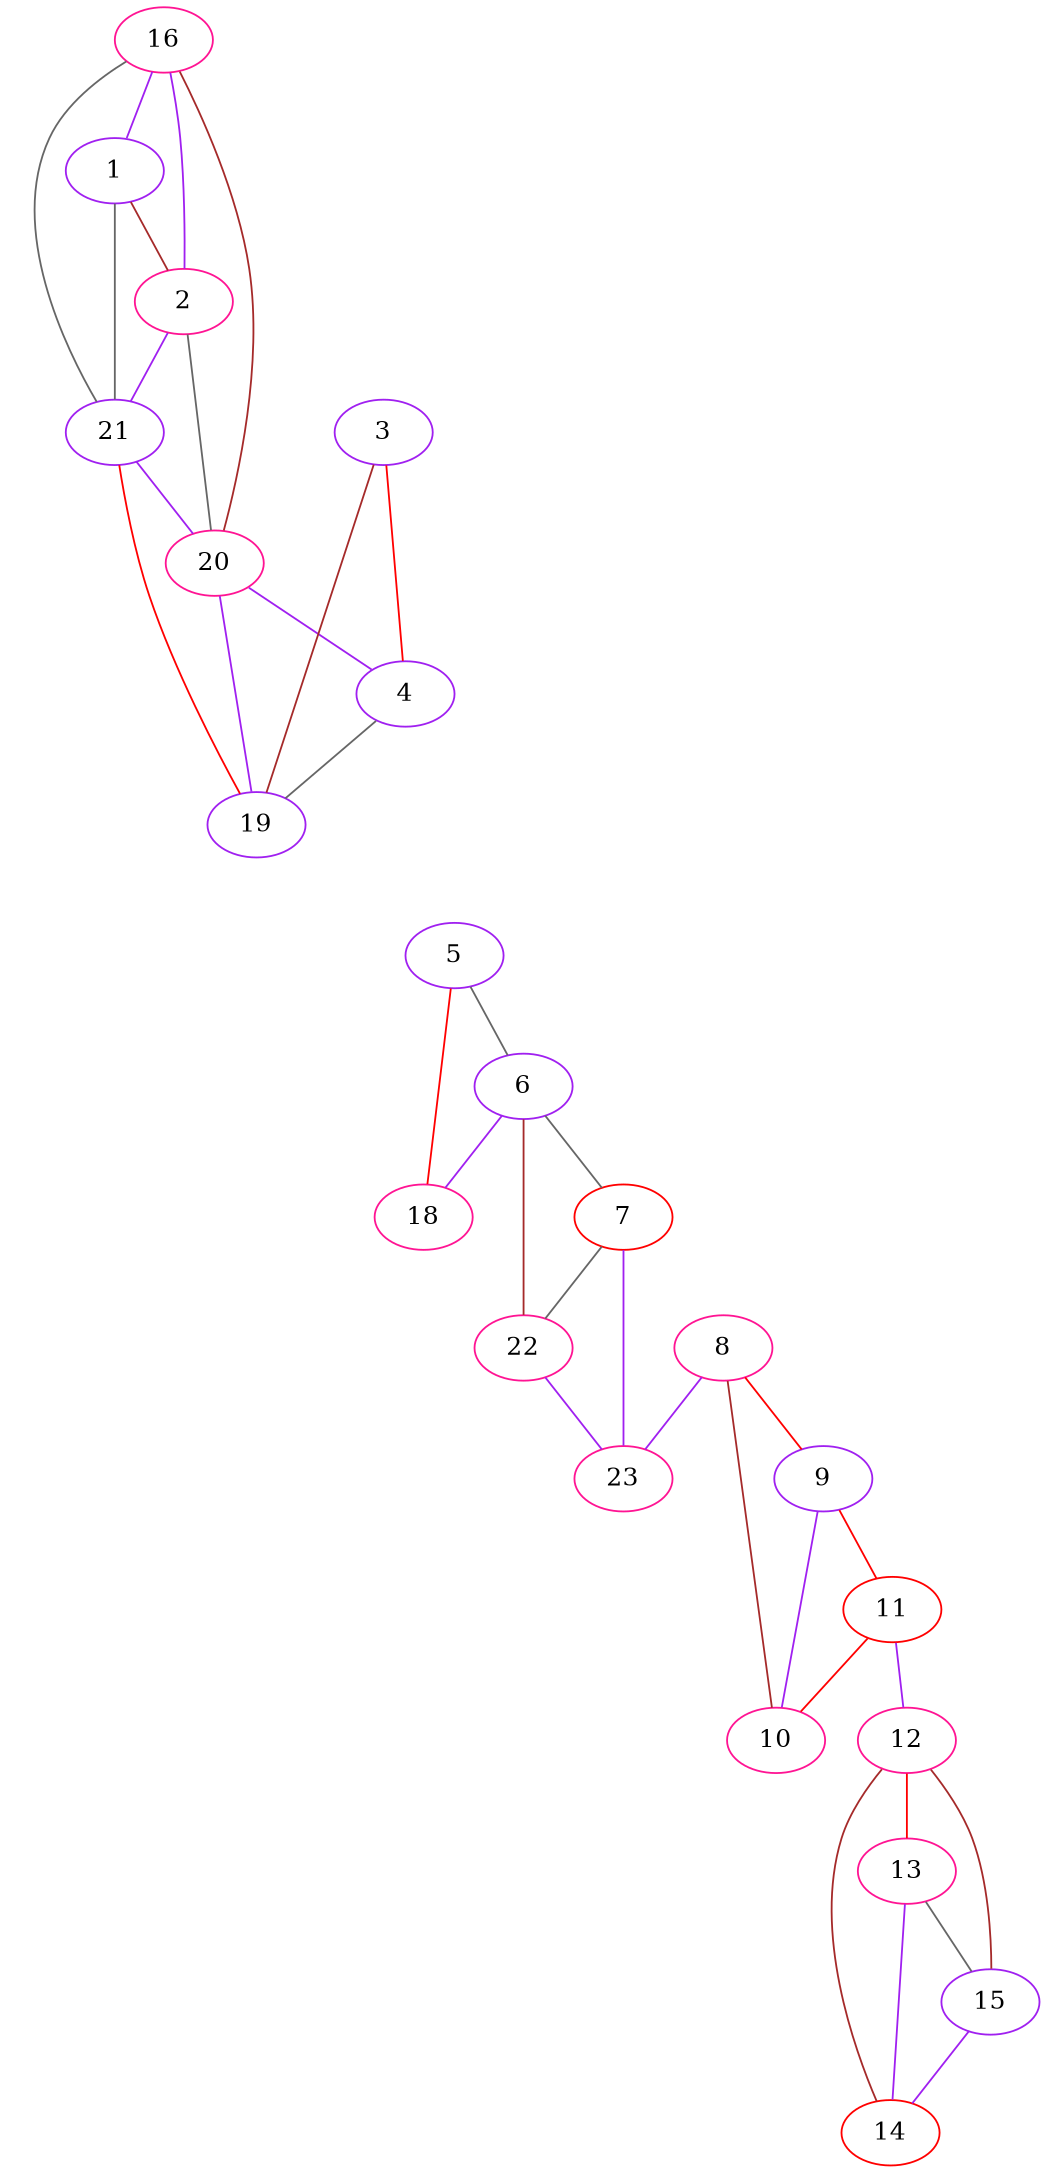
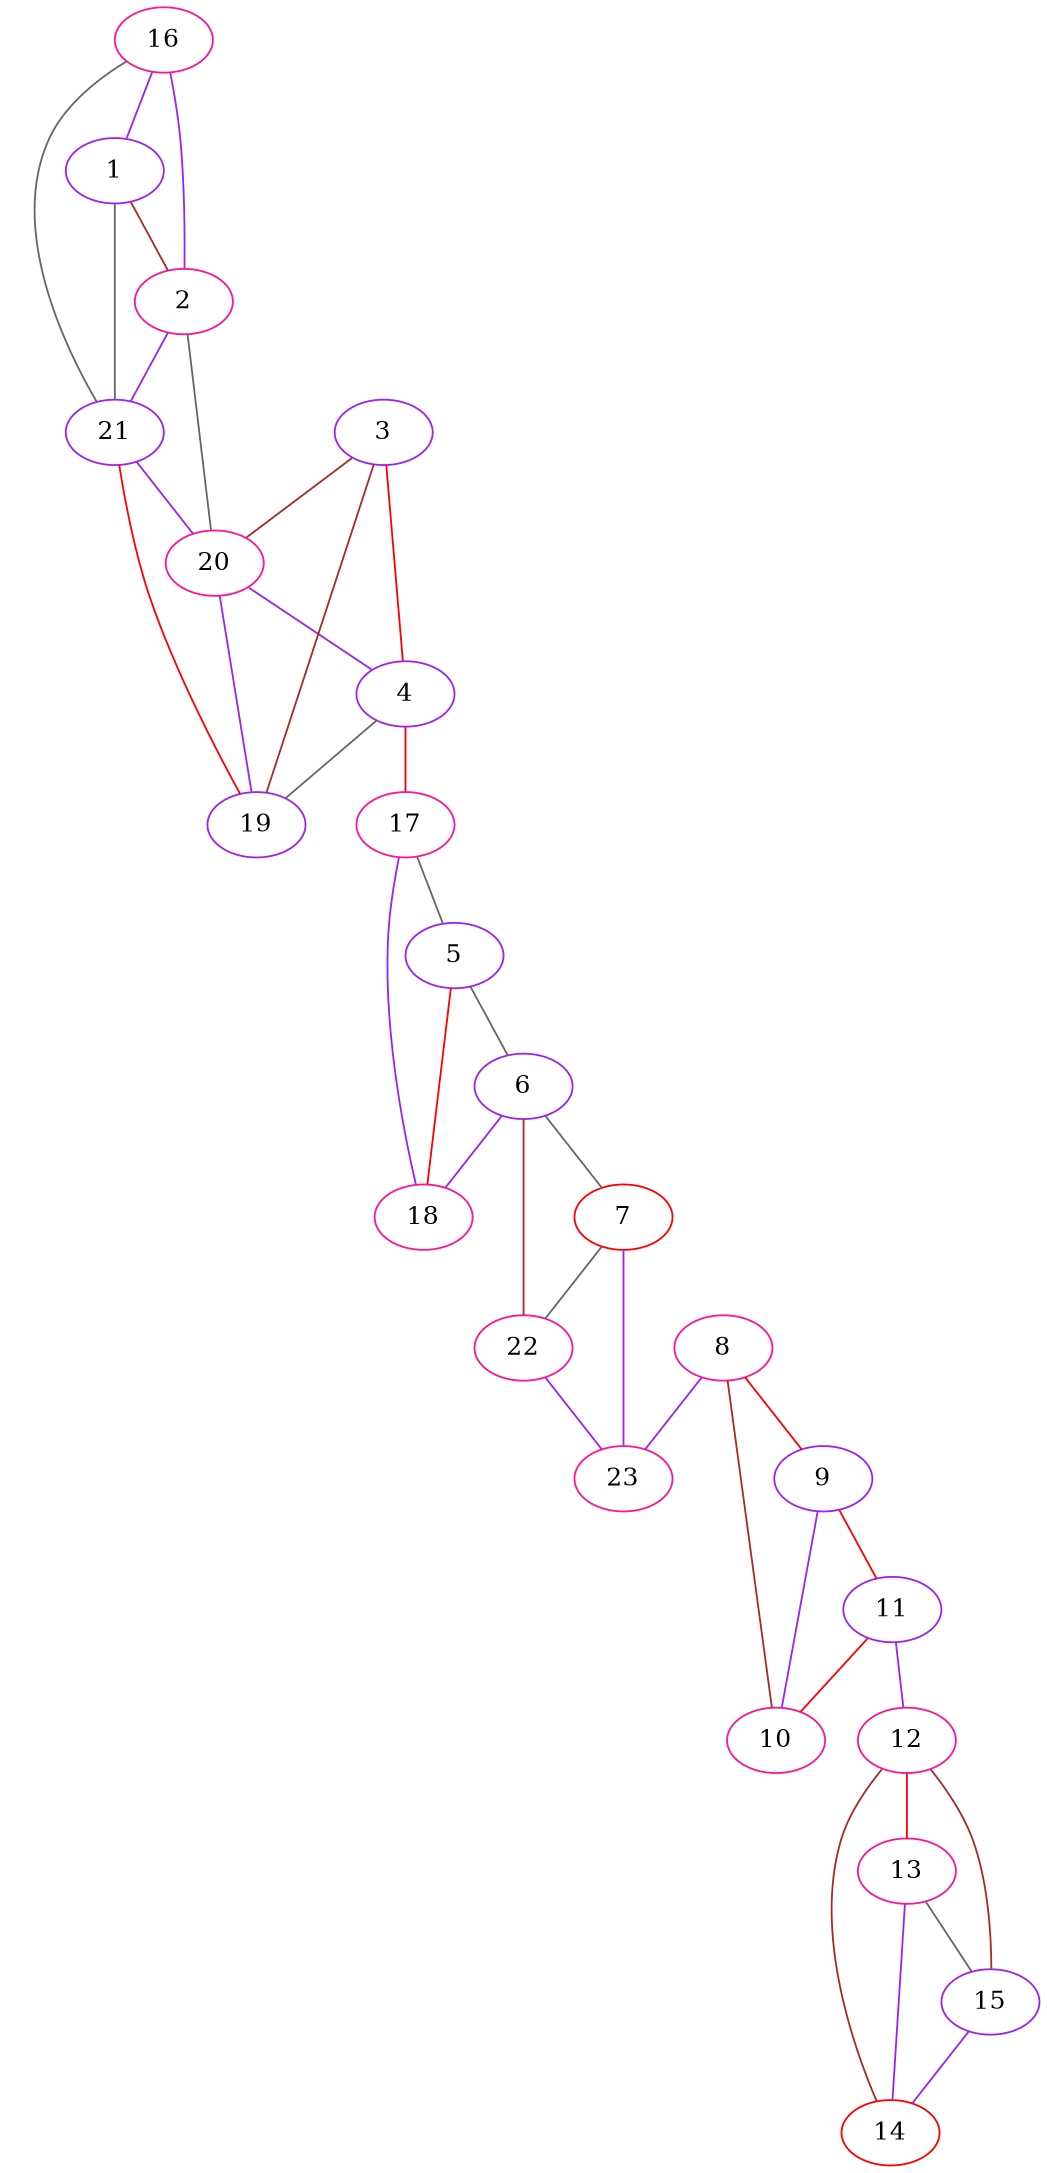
(252, 296) -> (299, 498)
none -> (405, 825)
(892, 1610) -> (892, 1610)
